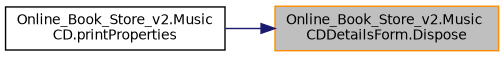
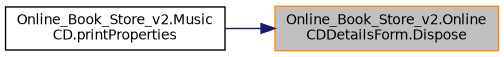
(387, 28) -> (387, 28)
